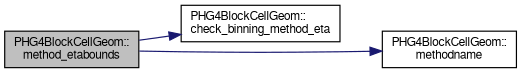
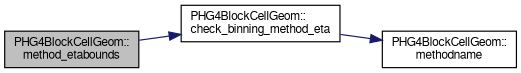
(255, 52) -> (355, 37)
